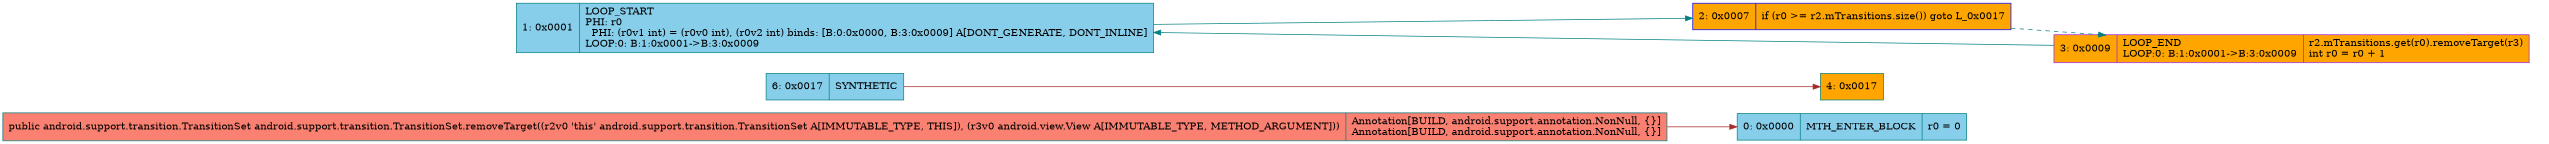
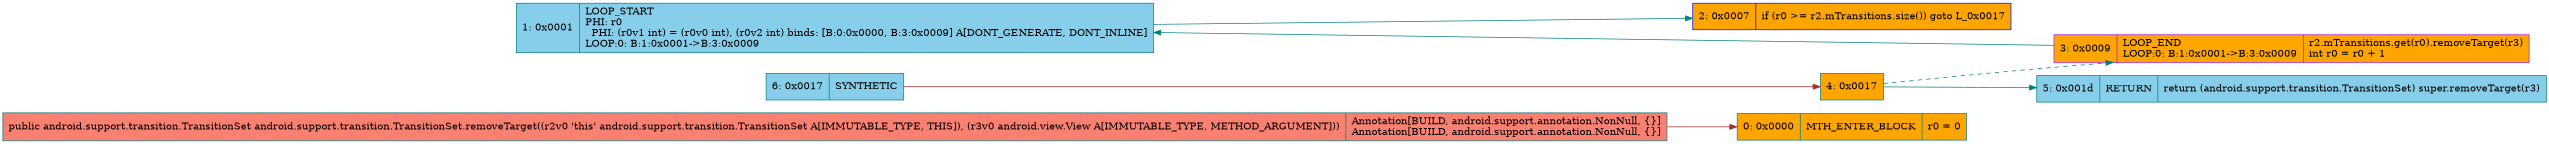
(2055, 31) -> (1995, 73)
none -> (2292, 89)
(1852, 127) -> (1852, 127)
